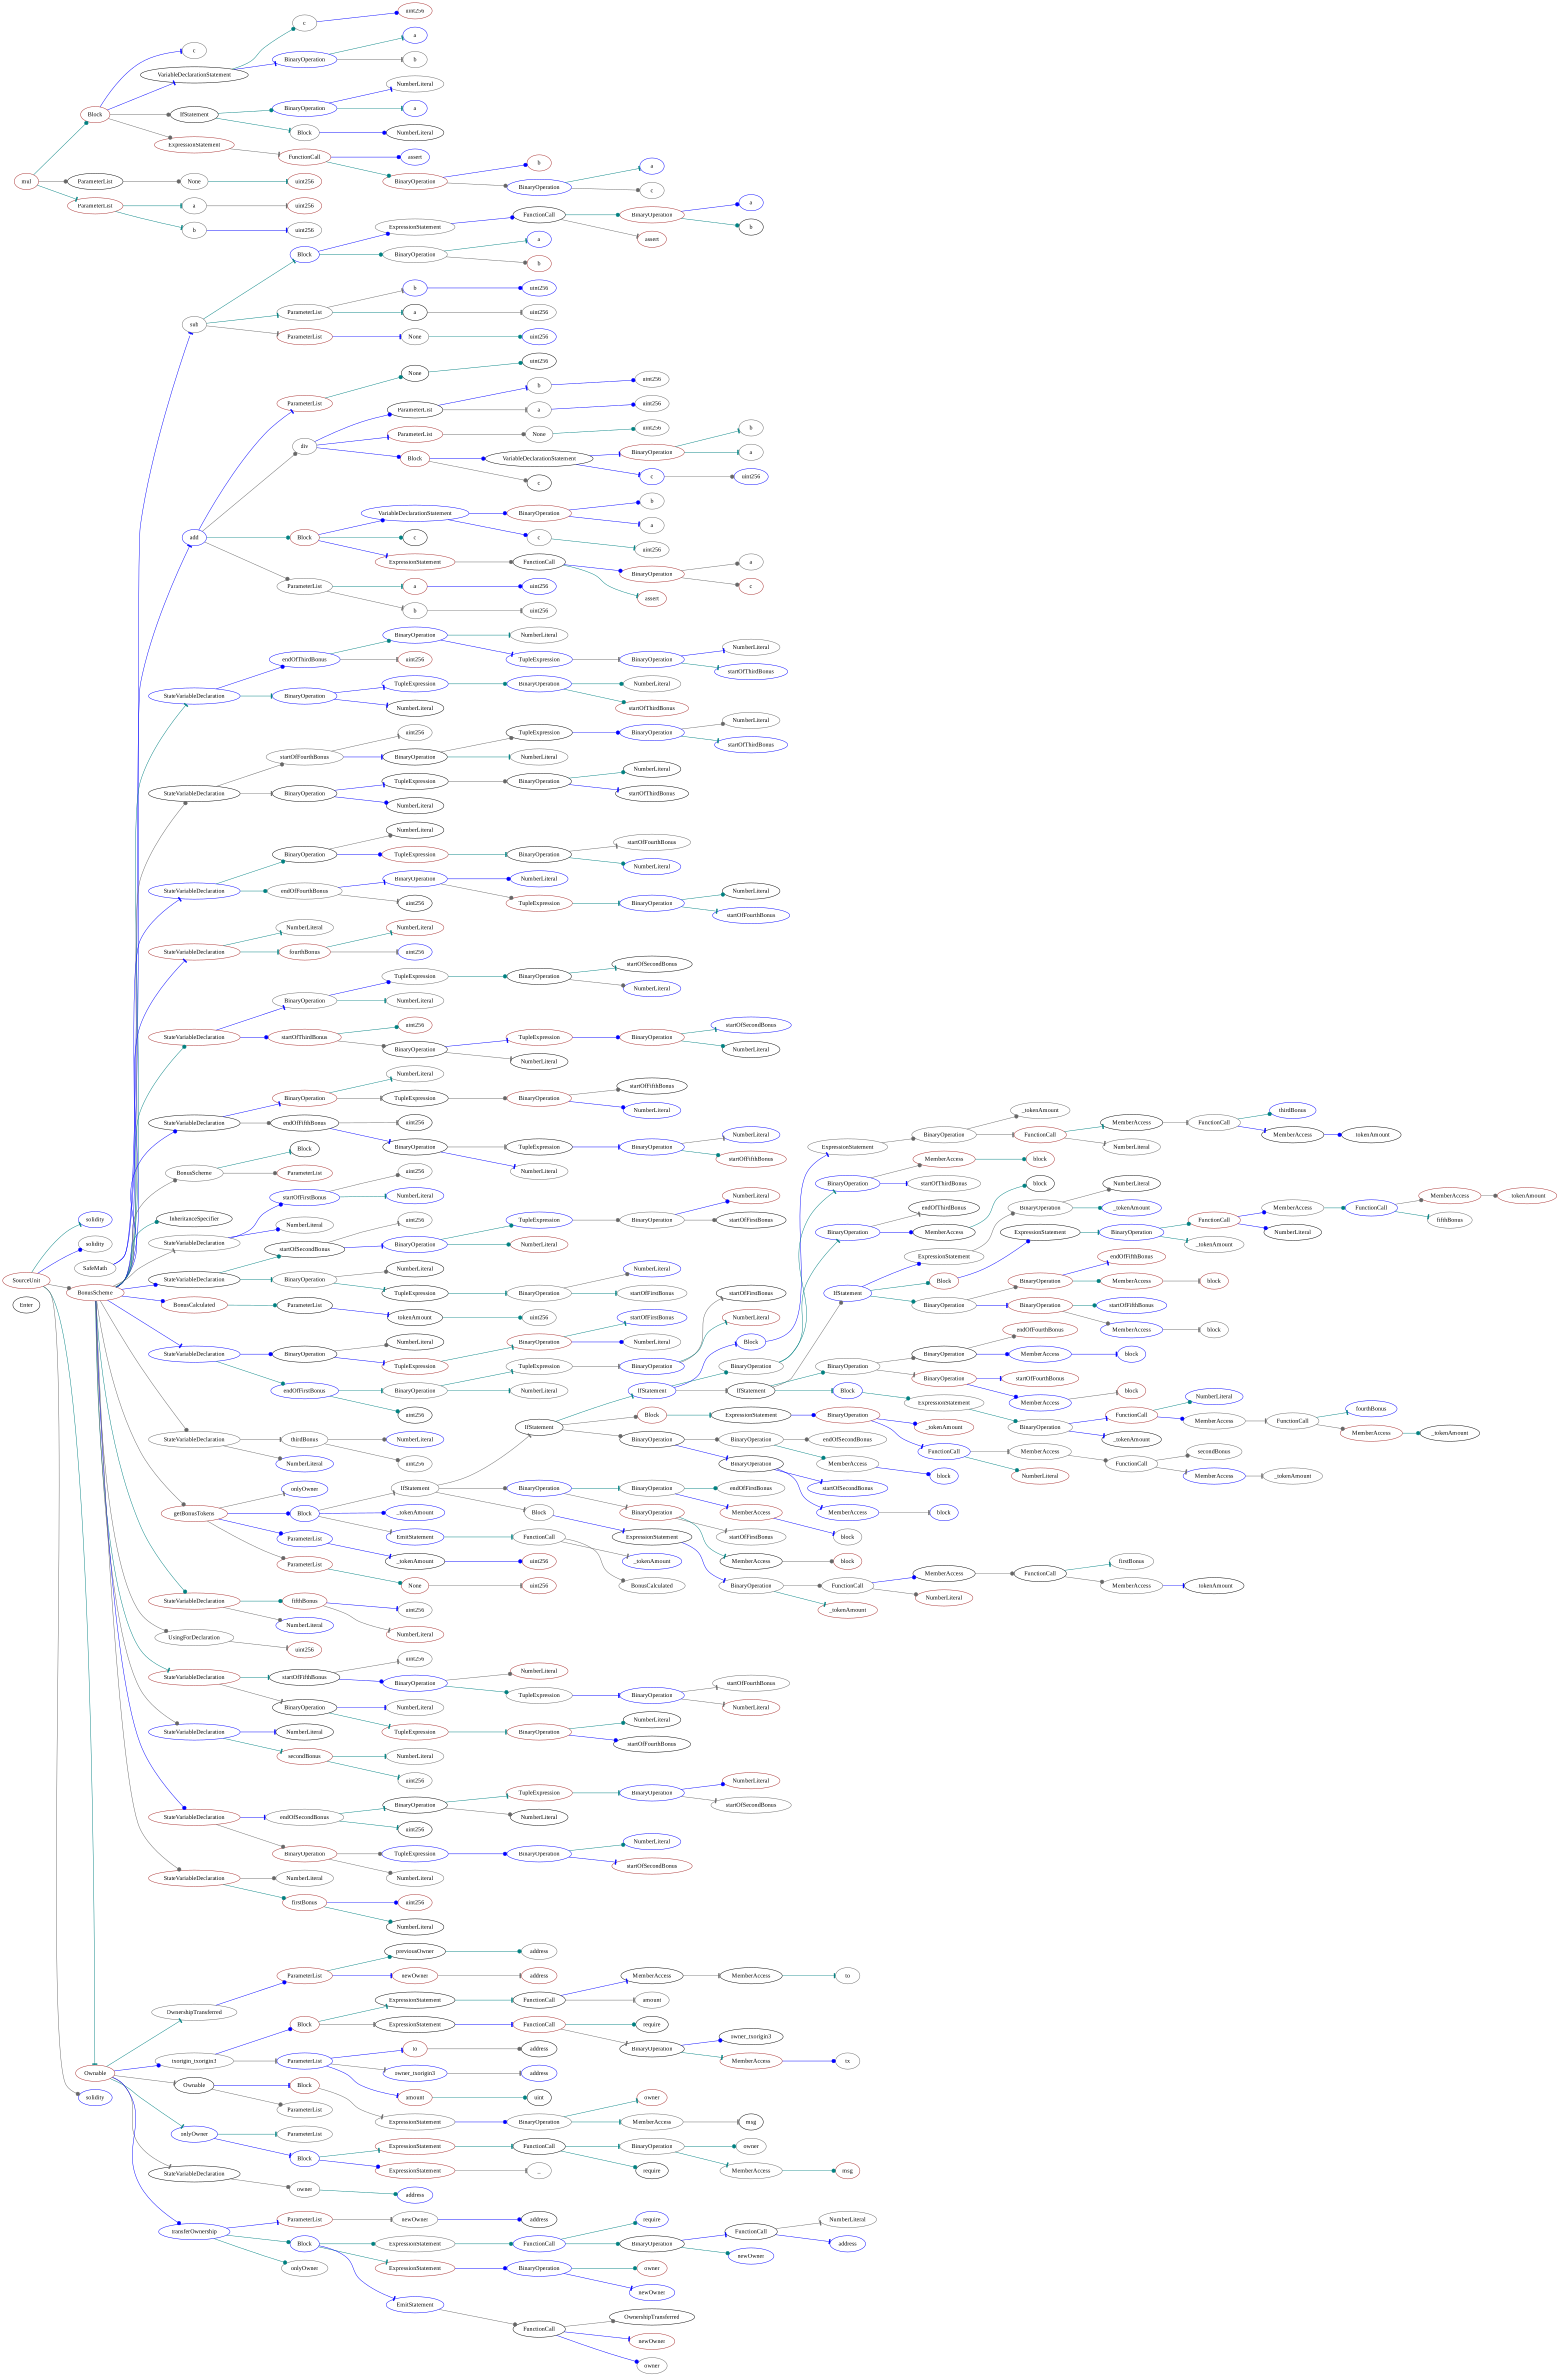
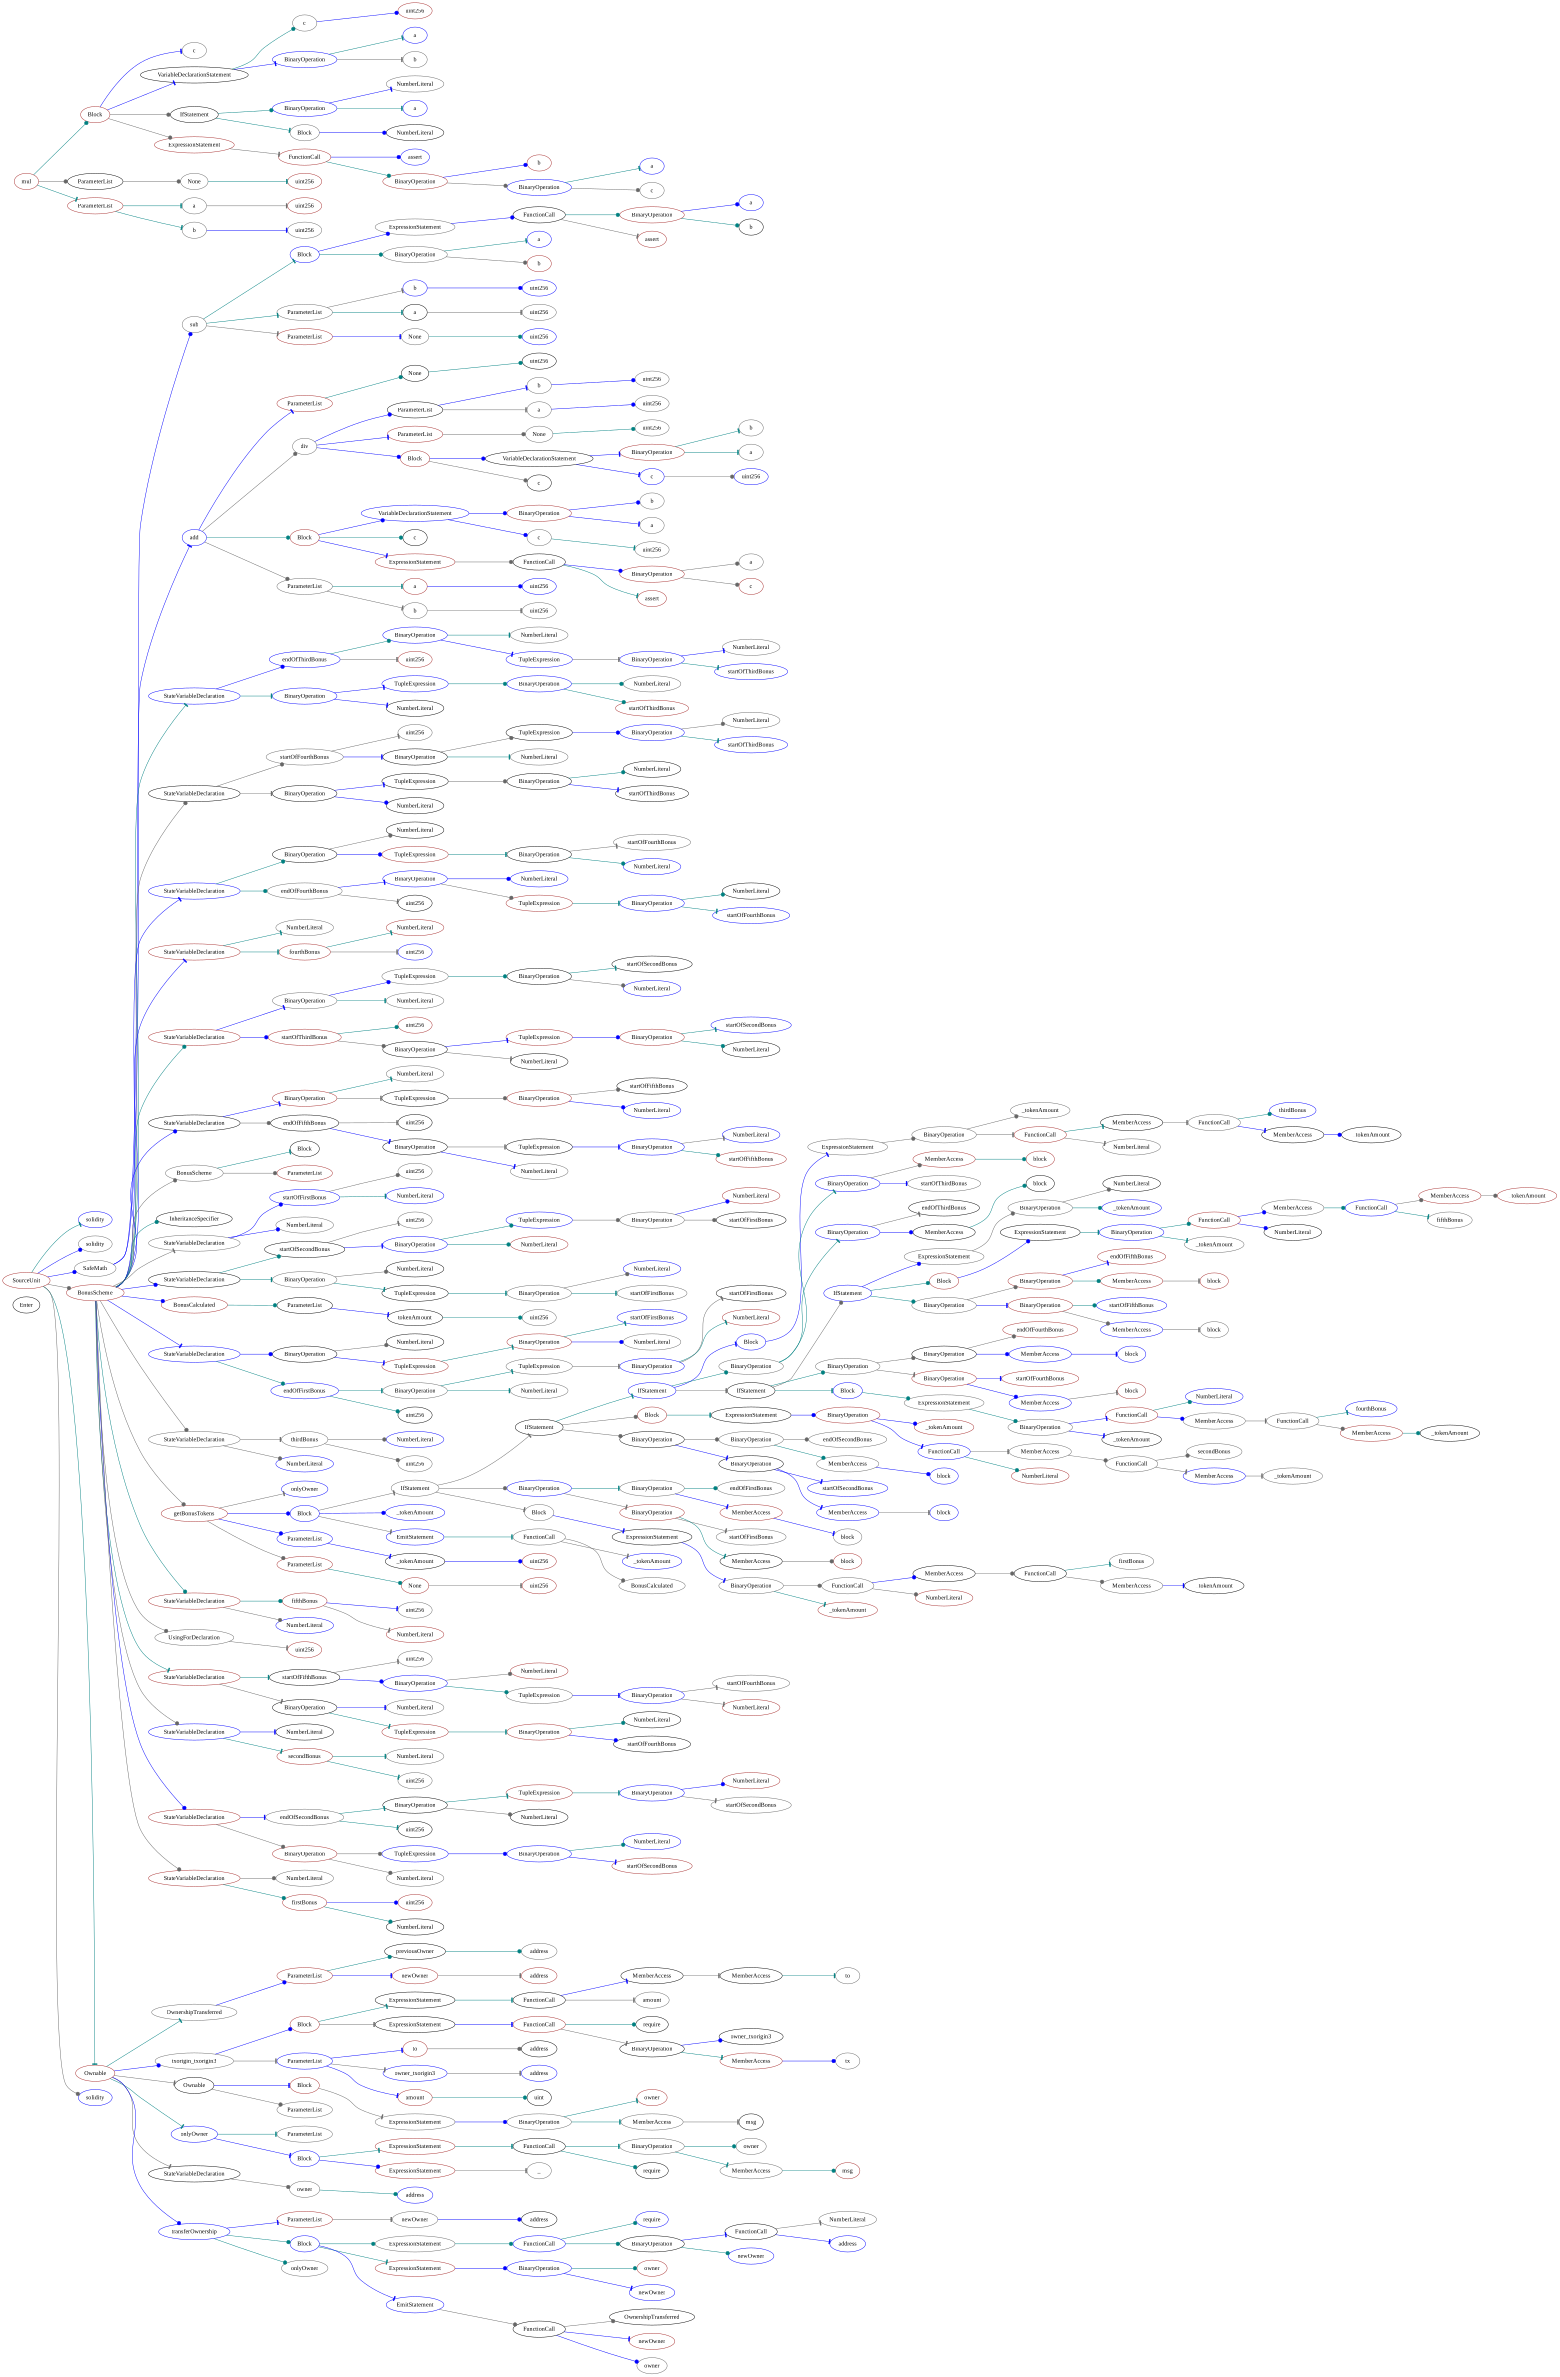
(139, 659) -> (139, 659)
none -> (60, 1275)
